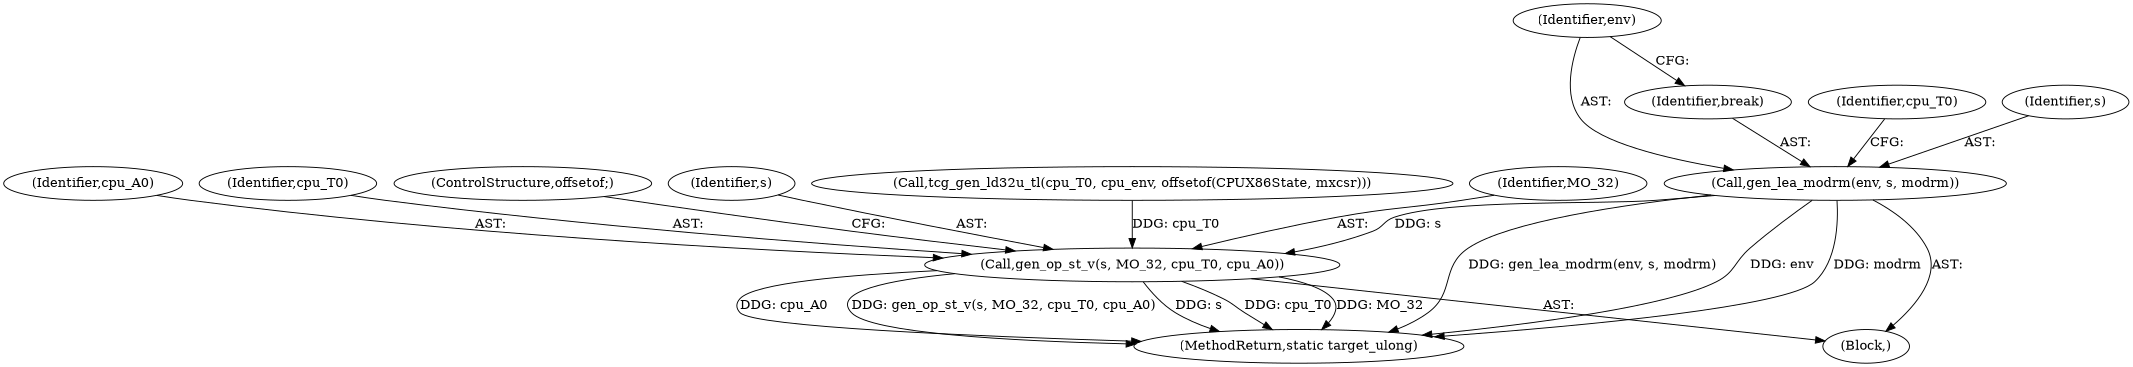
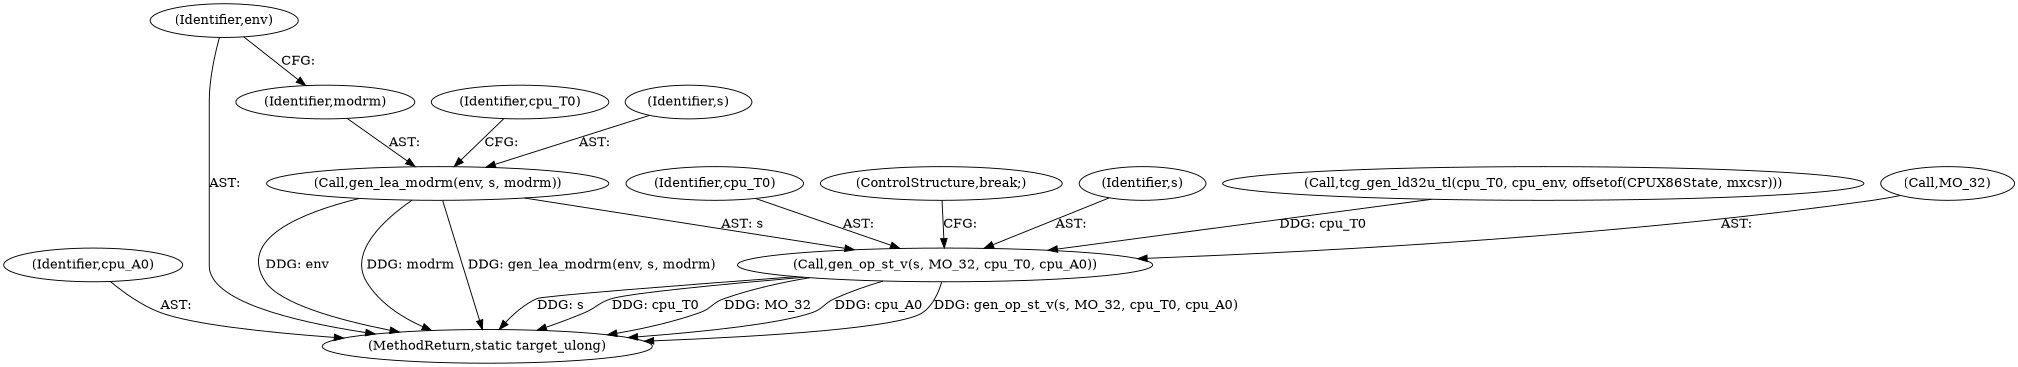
(1708, 102) -> (325, 102)
(1609, 138) -> (209, 240)
(523, 183) -> (941, 183)
(1558, 183) -> (1948, 183)
(1418, 224) -> (743, 224)
(544, 235) -> (217, 325)
(1866, 346) -> none
